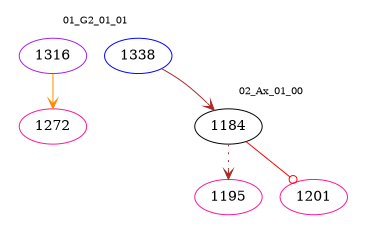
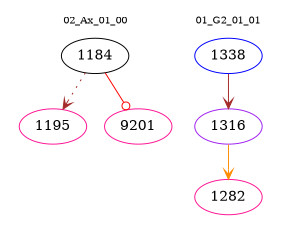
(193, 90) -> (228, 86)
(53, 126) -> (228, 197)
(314, 197) -> (138, 126)
